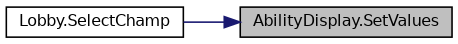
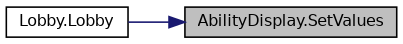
(95, 22) -> (67, 22)
